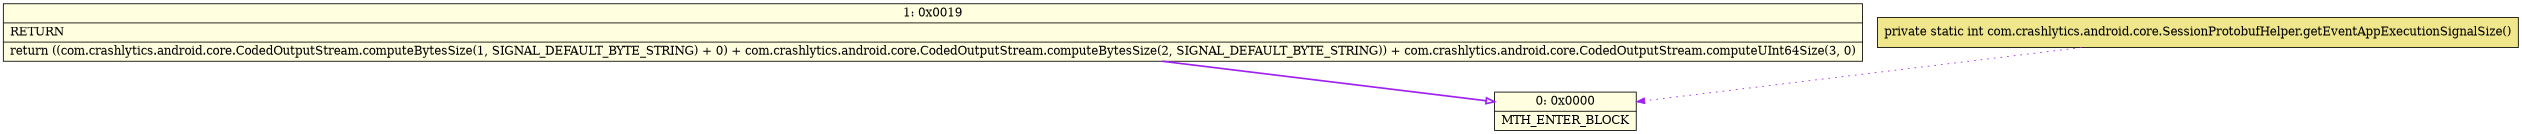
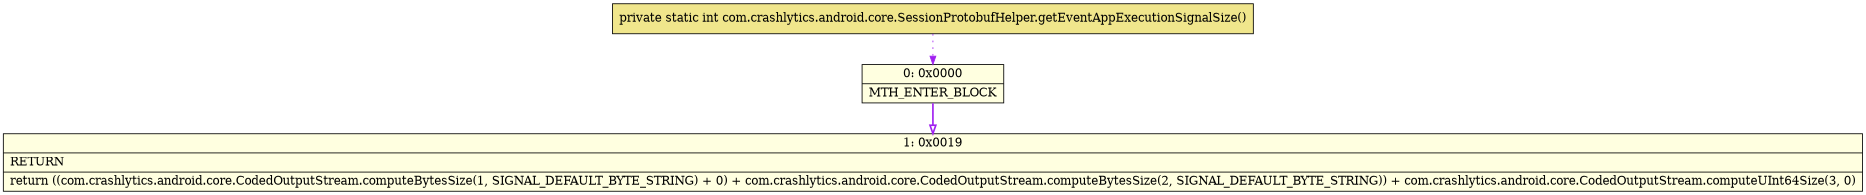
(1324, 81) -> (933, 114)
